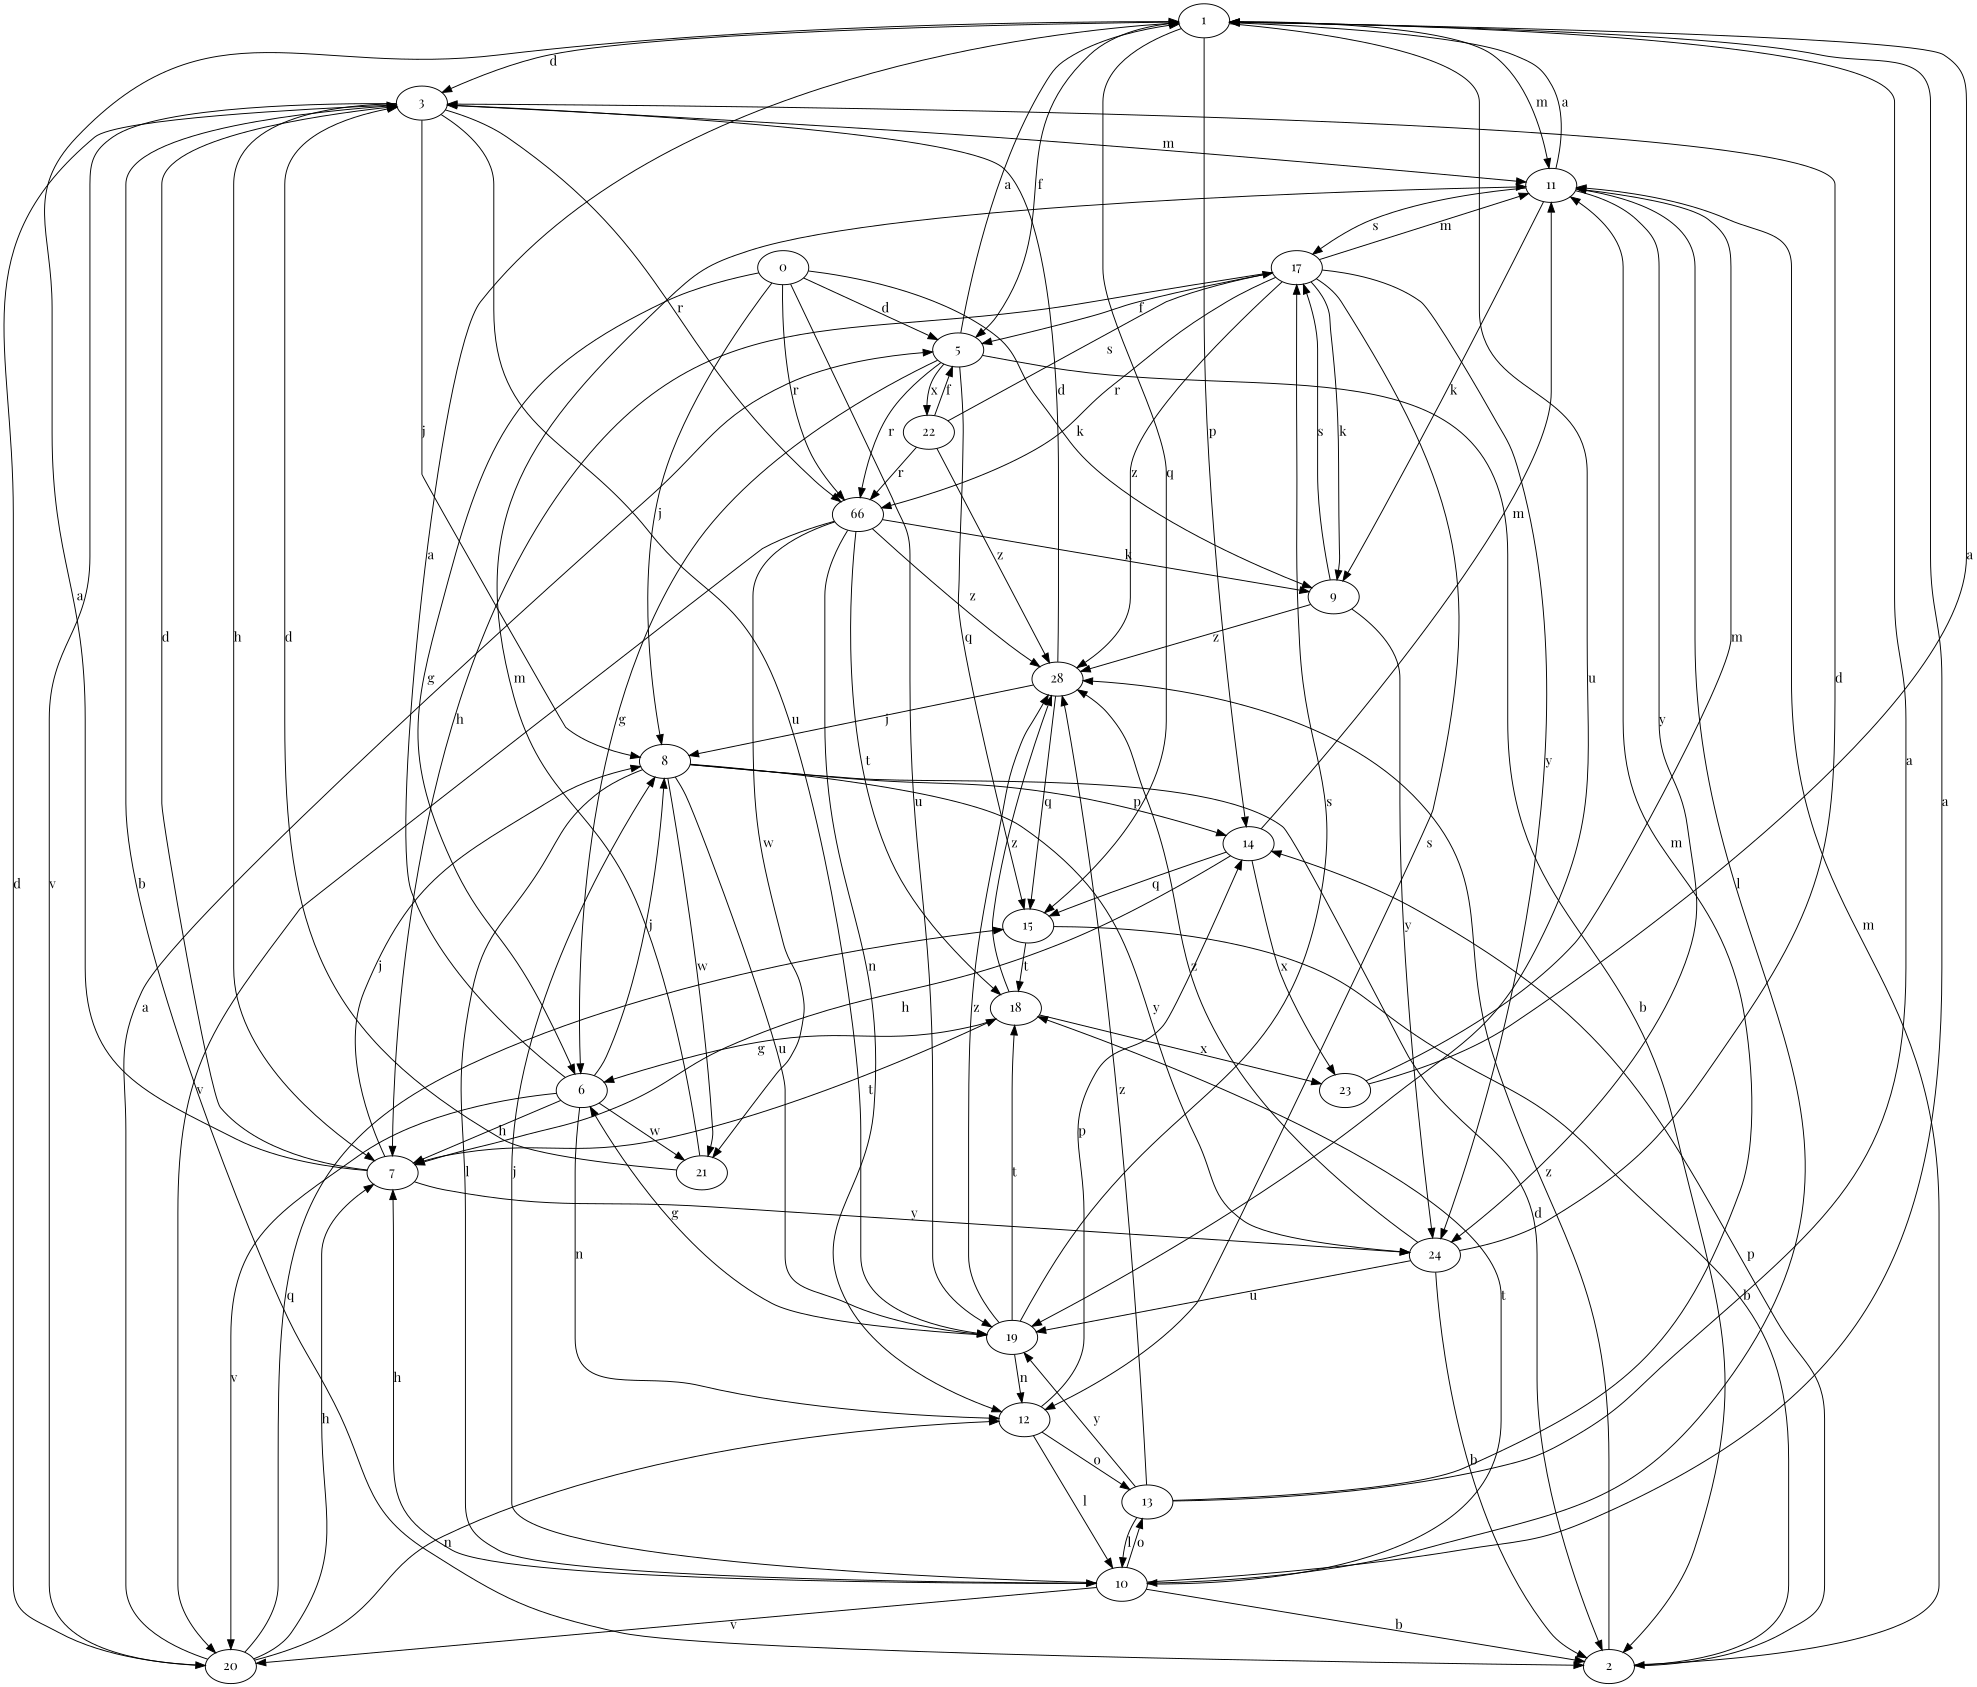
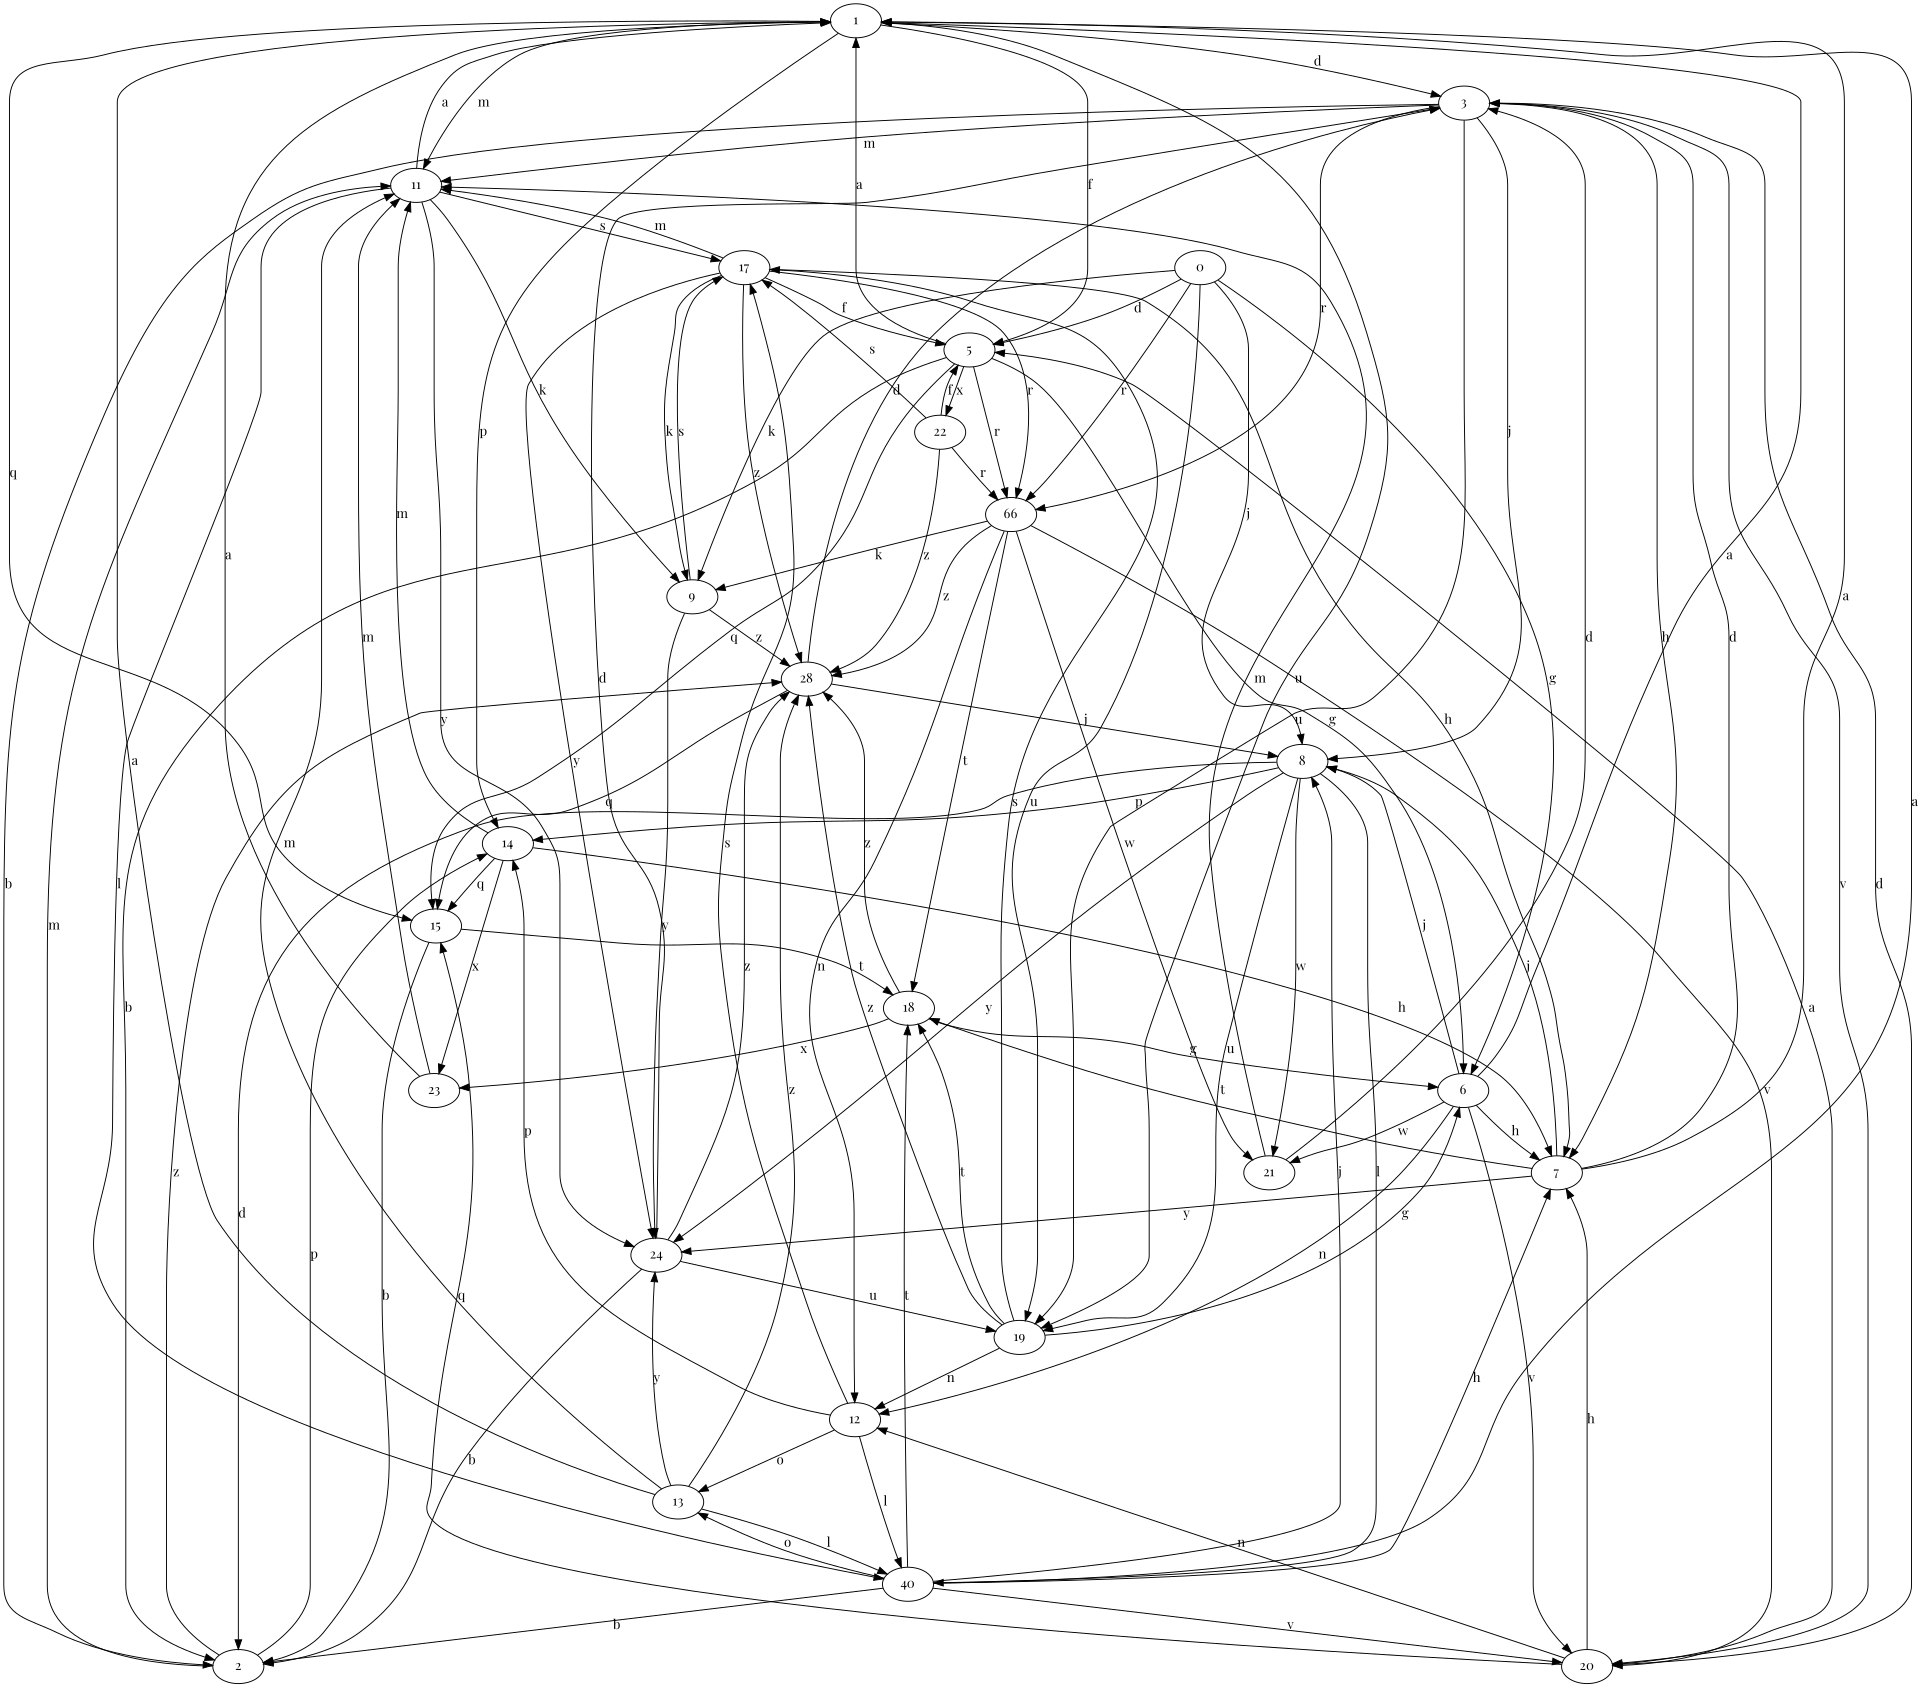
(1415, 850) -> (722, 851)
(1083, 1424) -> (654, 1385)
(1122, 1584) -> (908, 1584)
